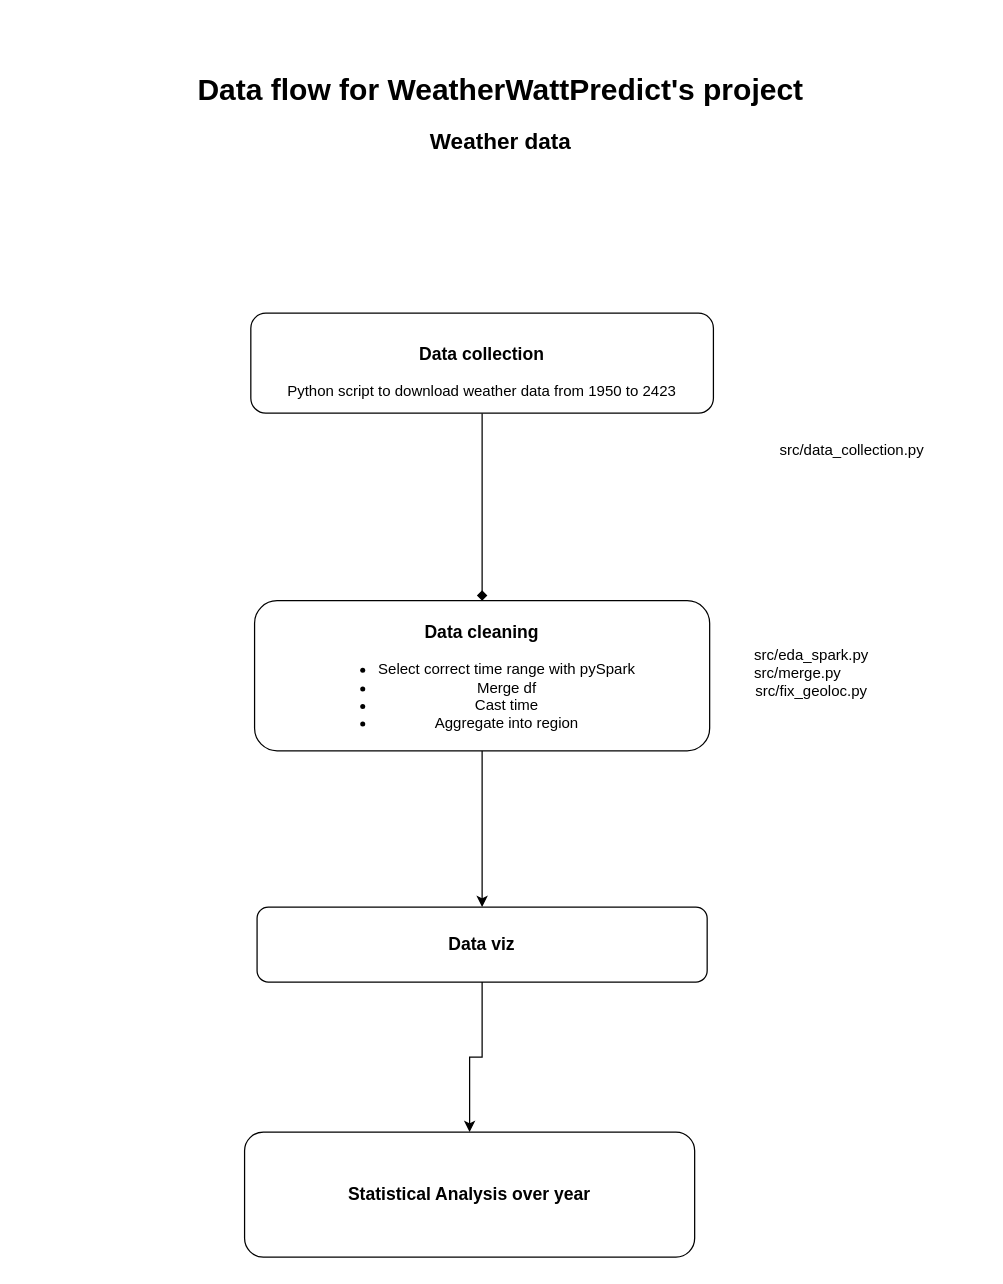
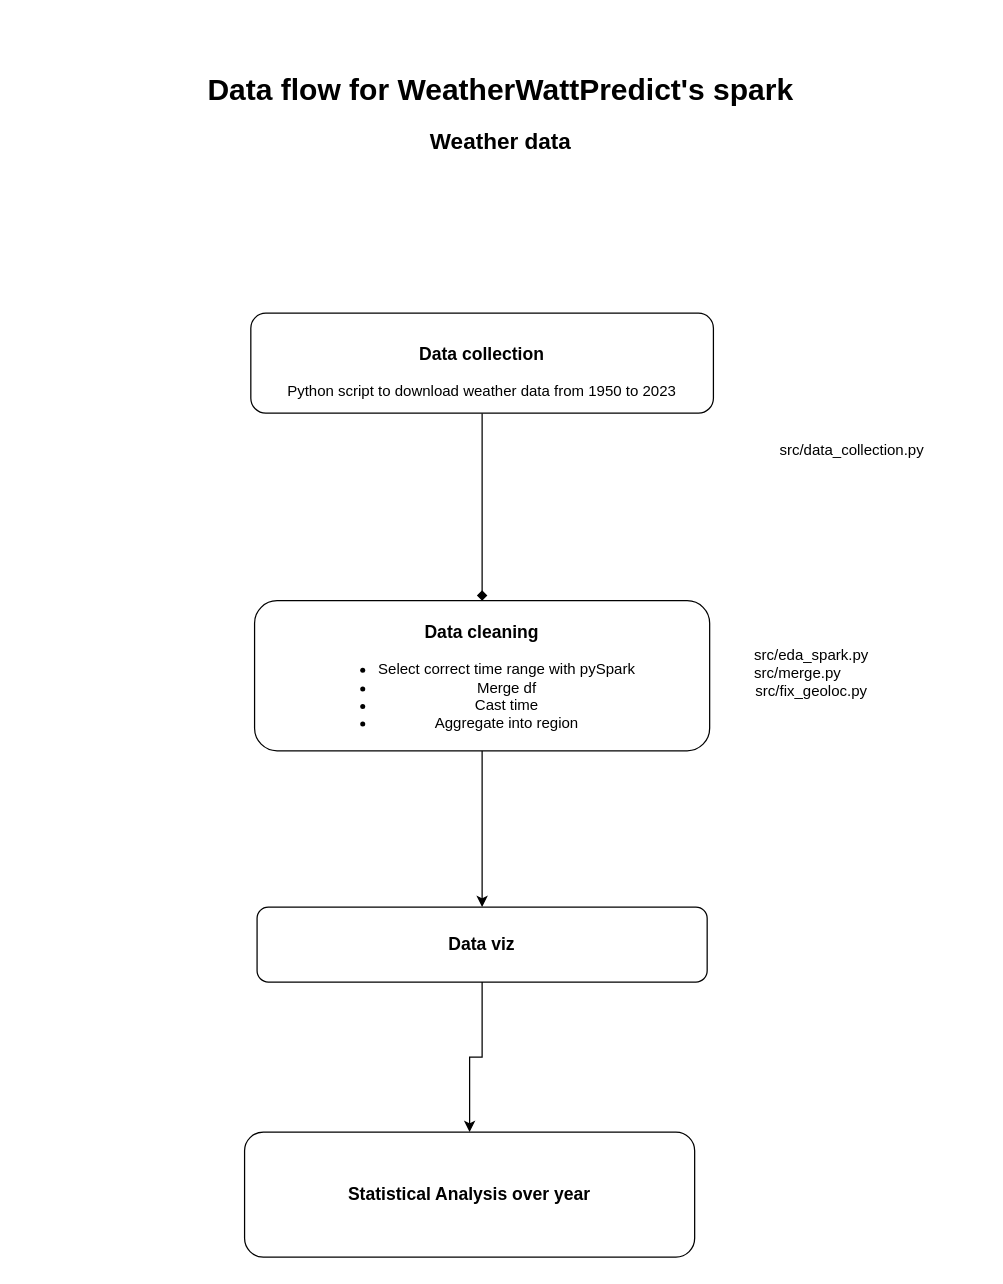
(501, 113) -> (501, 113)
(482, 363) -> (482, 363)
